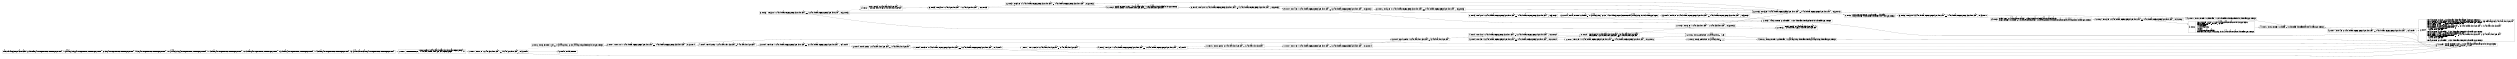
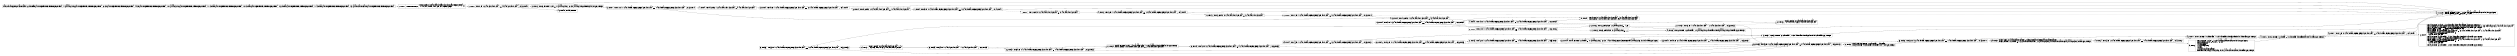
(1658, 31) -> (1652, 26)
